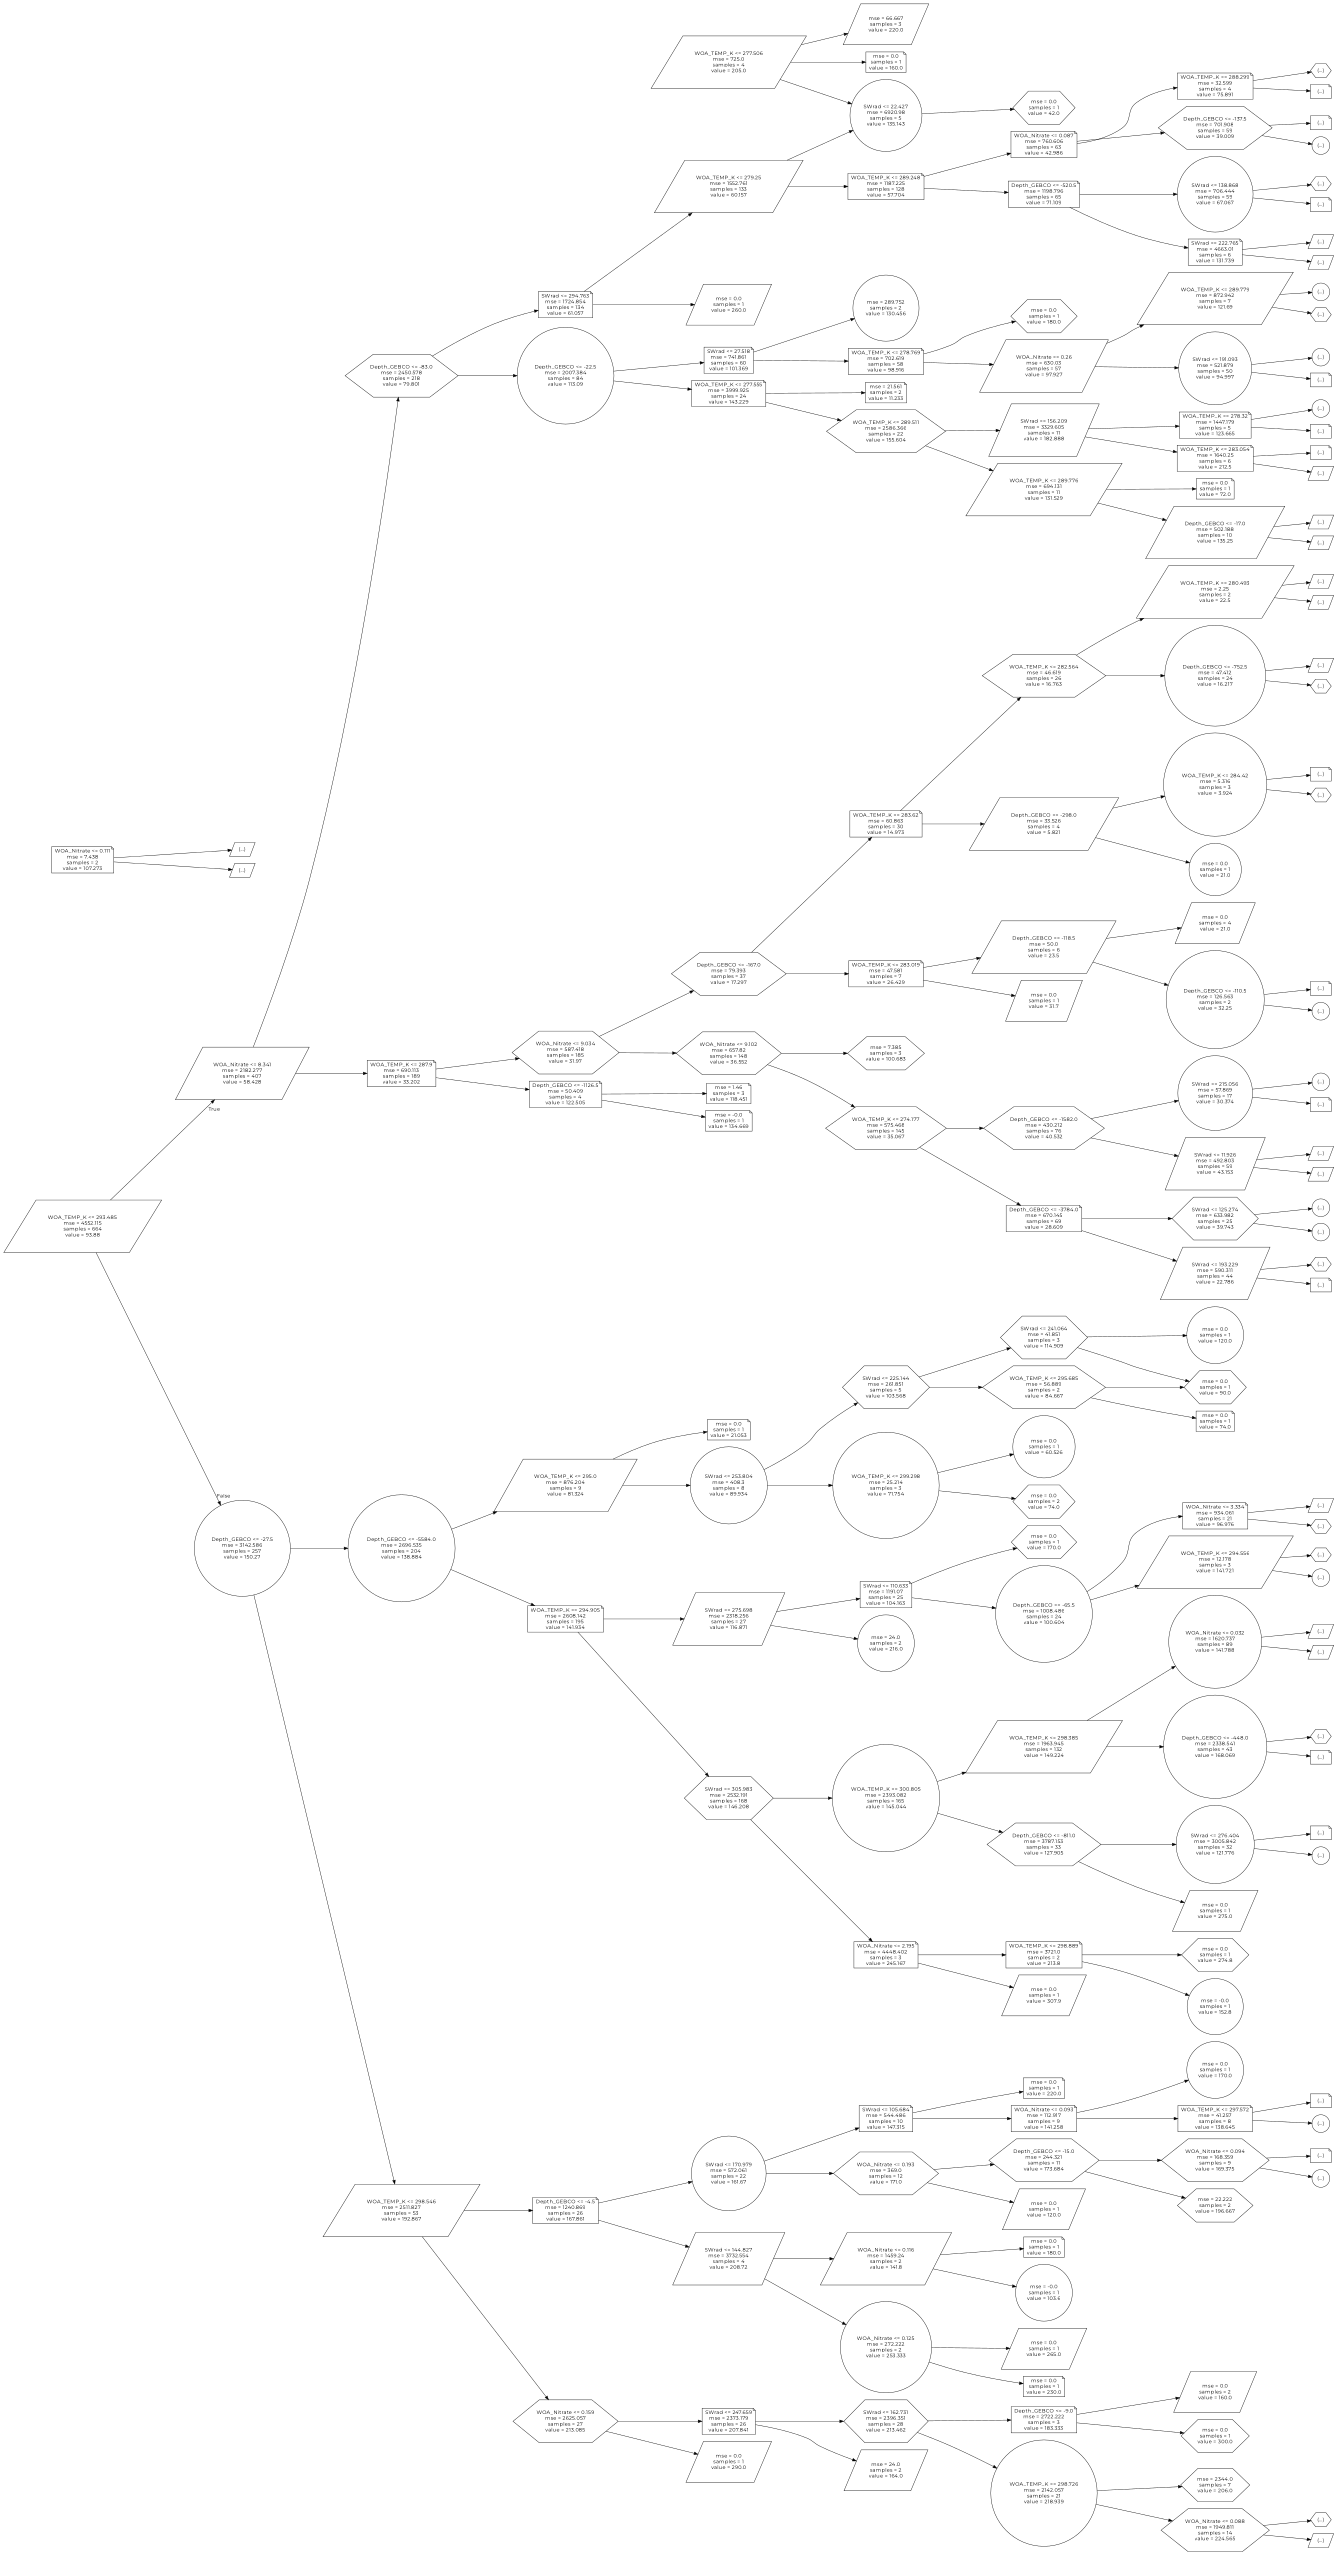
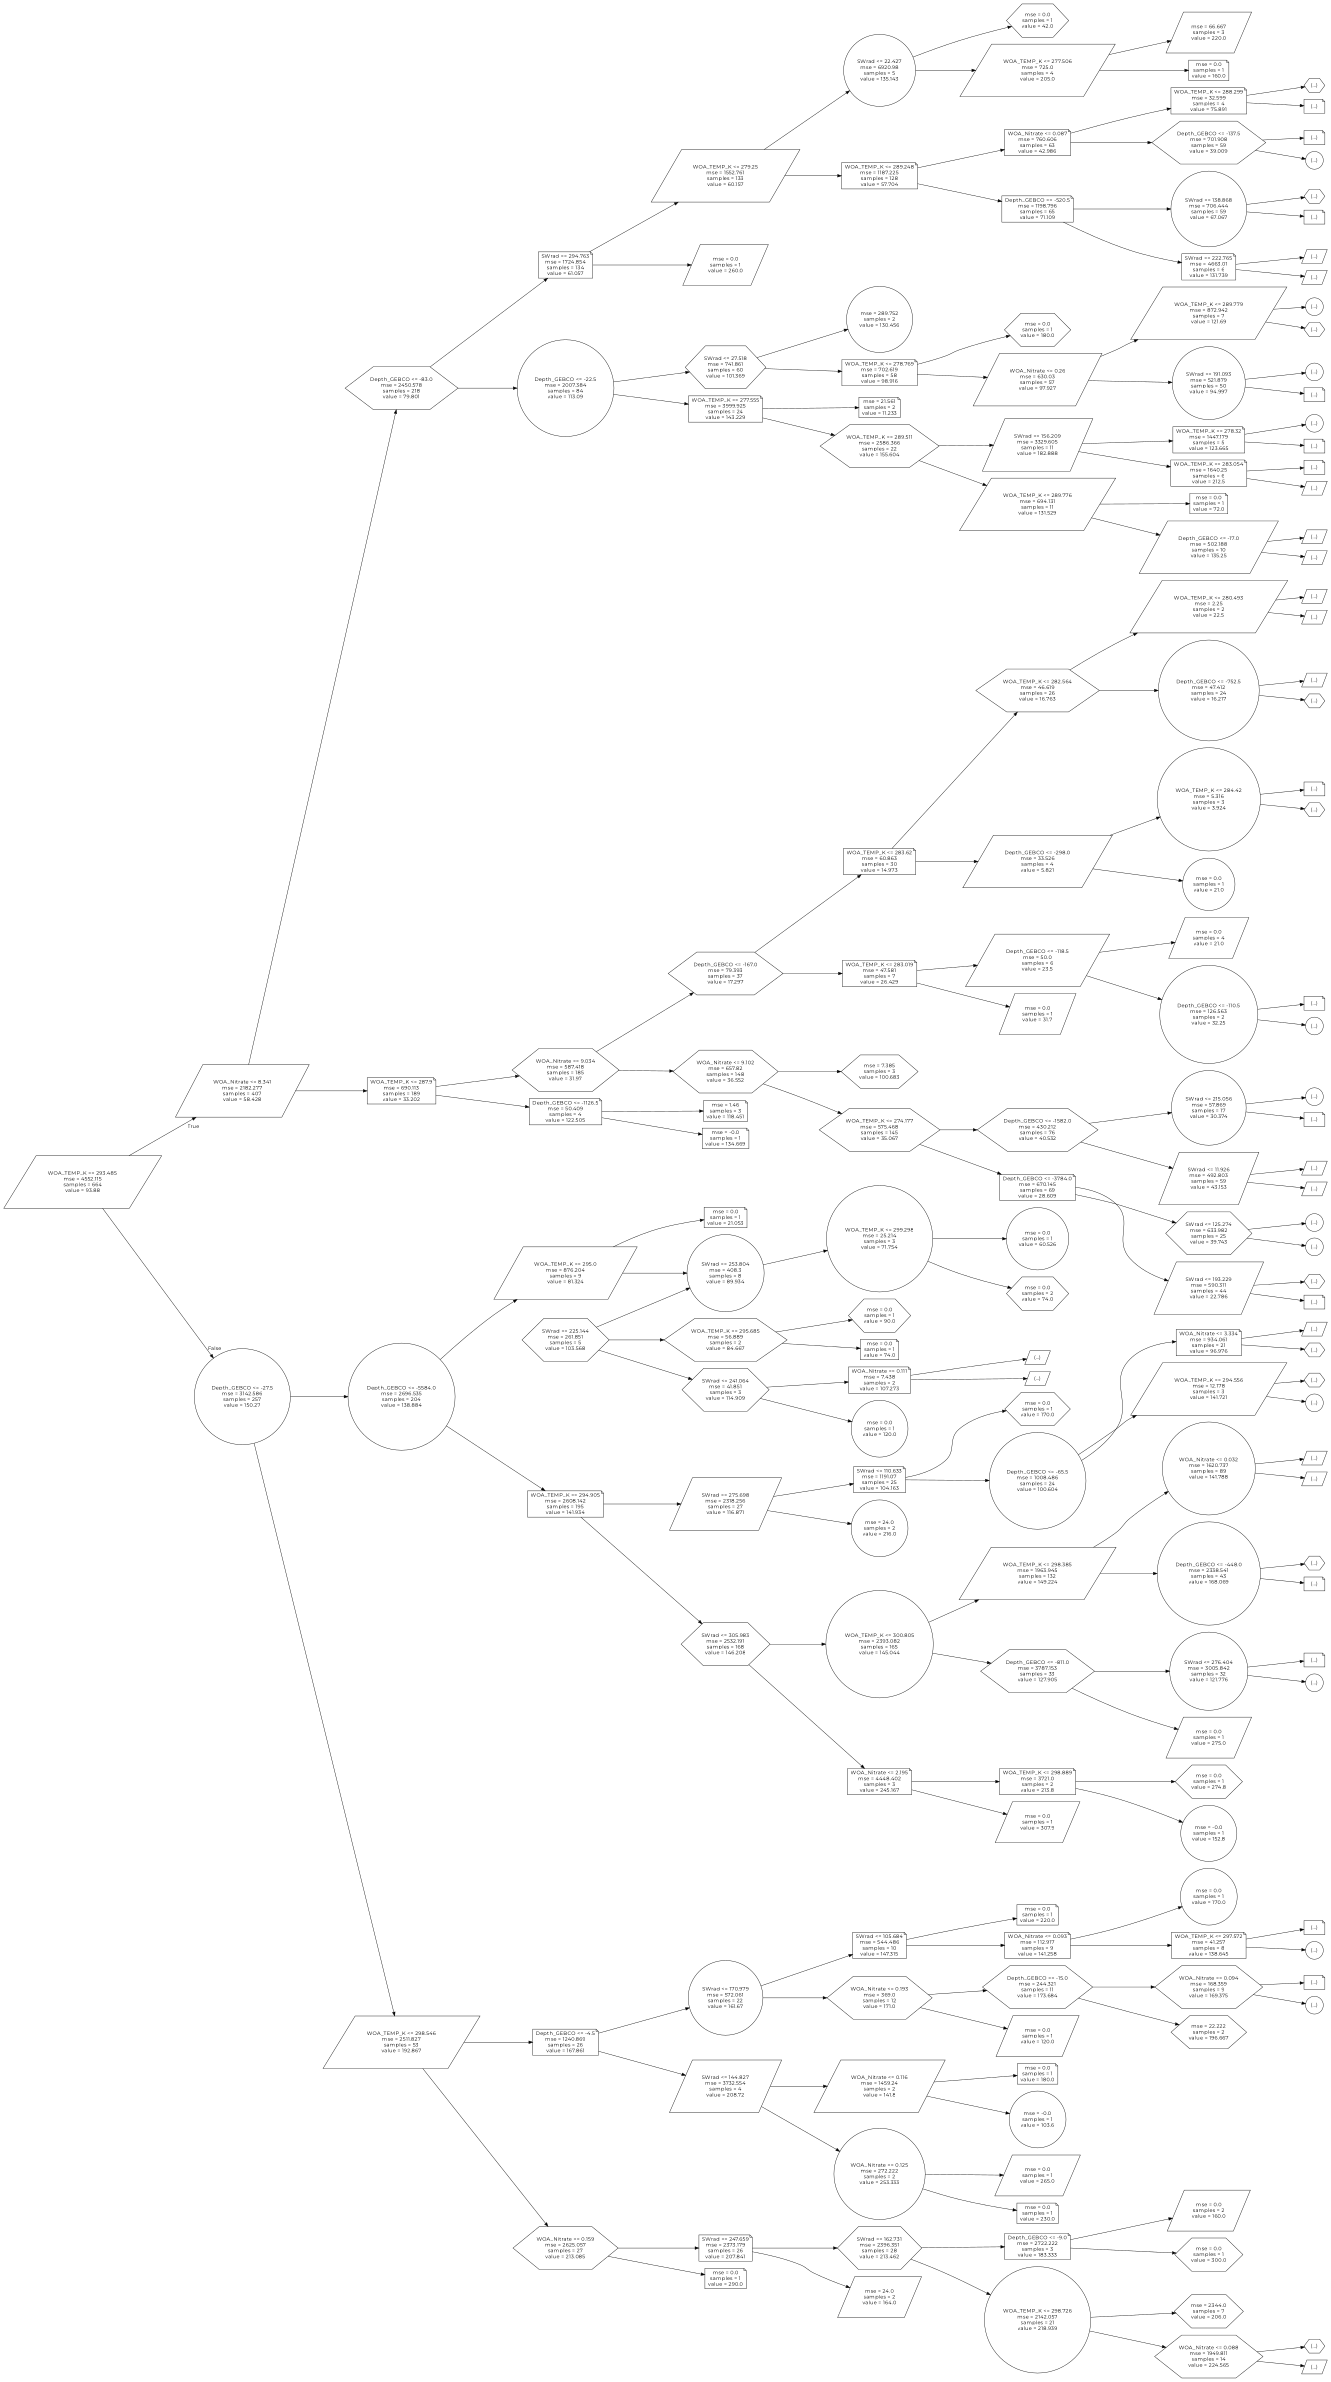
(814, 91) -> (944, 70)
(729, 360) -> (726, 367)
(1131, 1365) -> (806, 1385)
(811, 1439) -> (641, 1308)
(729, 2462) -> (726, 2279)
